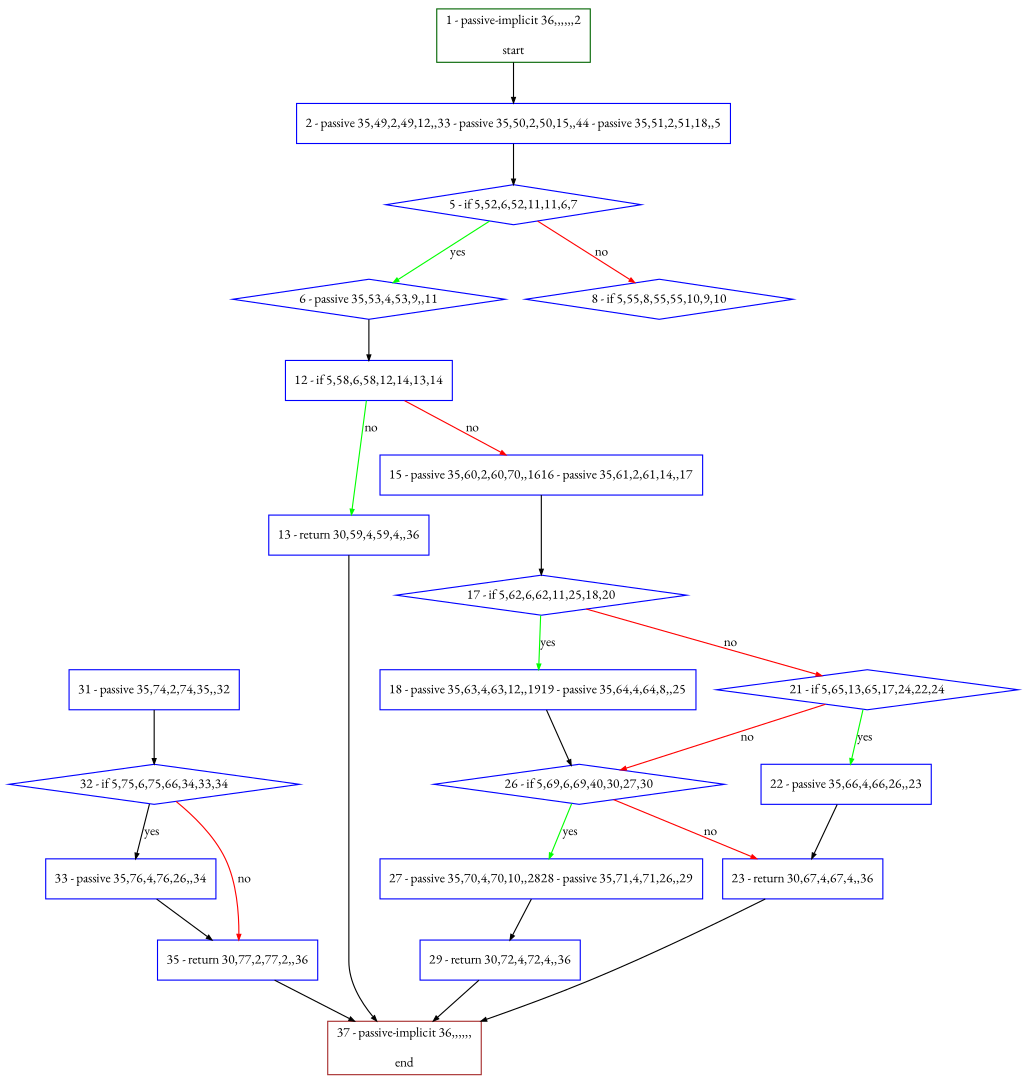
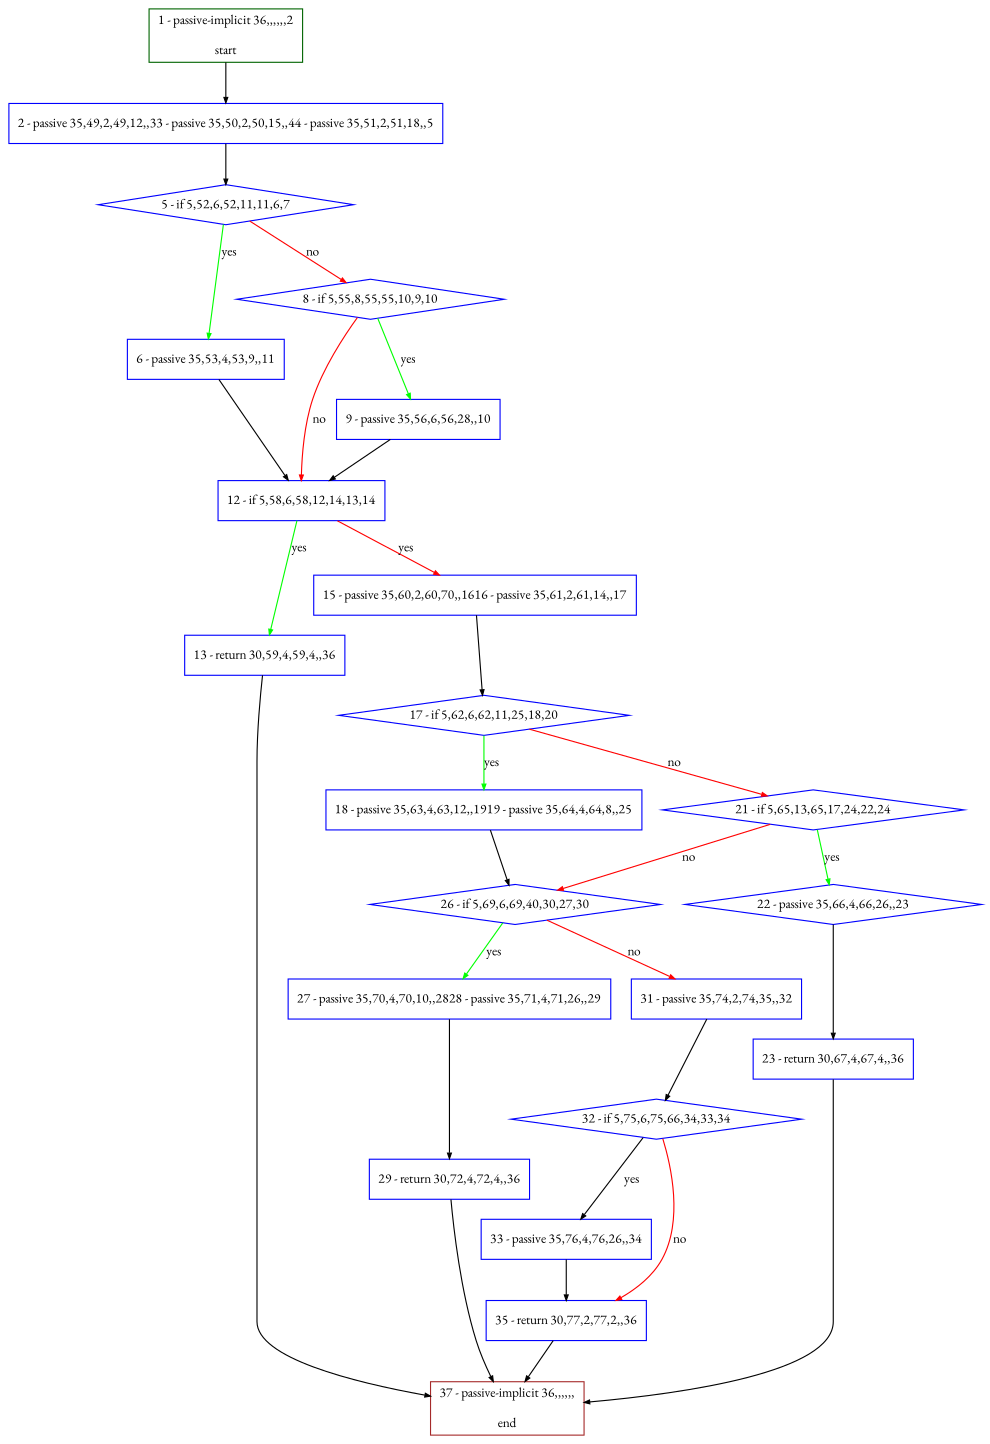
(369, 299) -> (206, 359)
none -> (316, 391)
none -> (418, 419)
(372, 428) -> (299, 548)
(473, 428) -> (406, 548)
(846, 784) -> (833, 904)
(682, 828) -> (608, 948)
